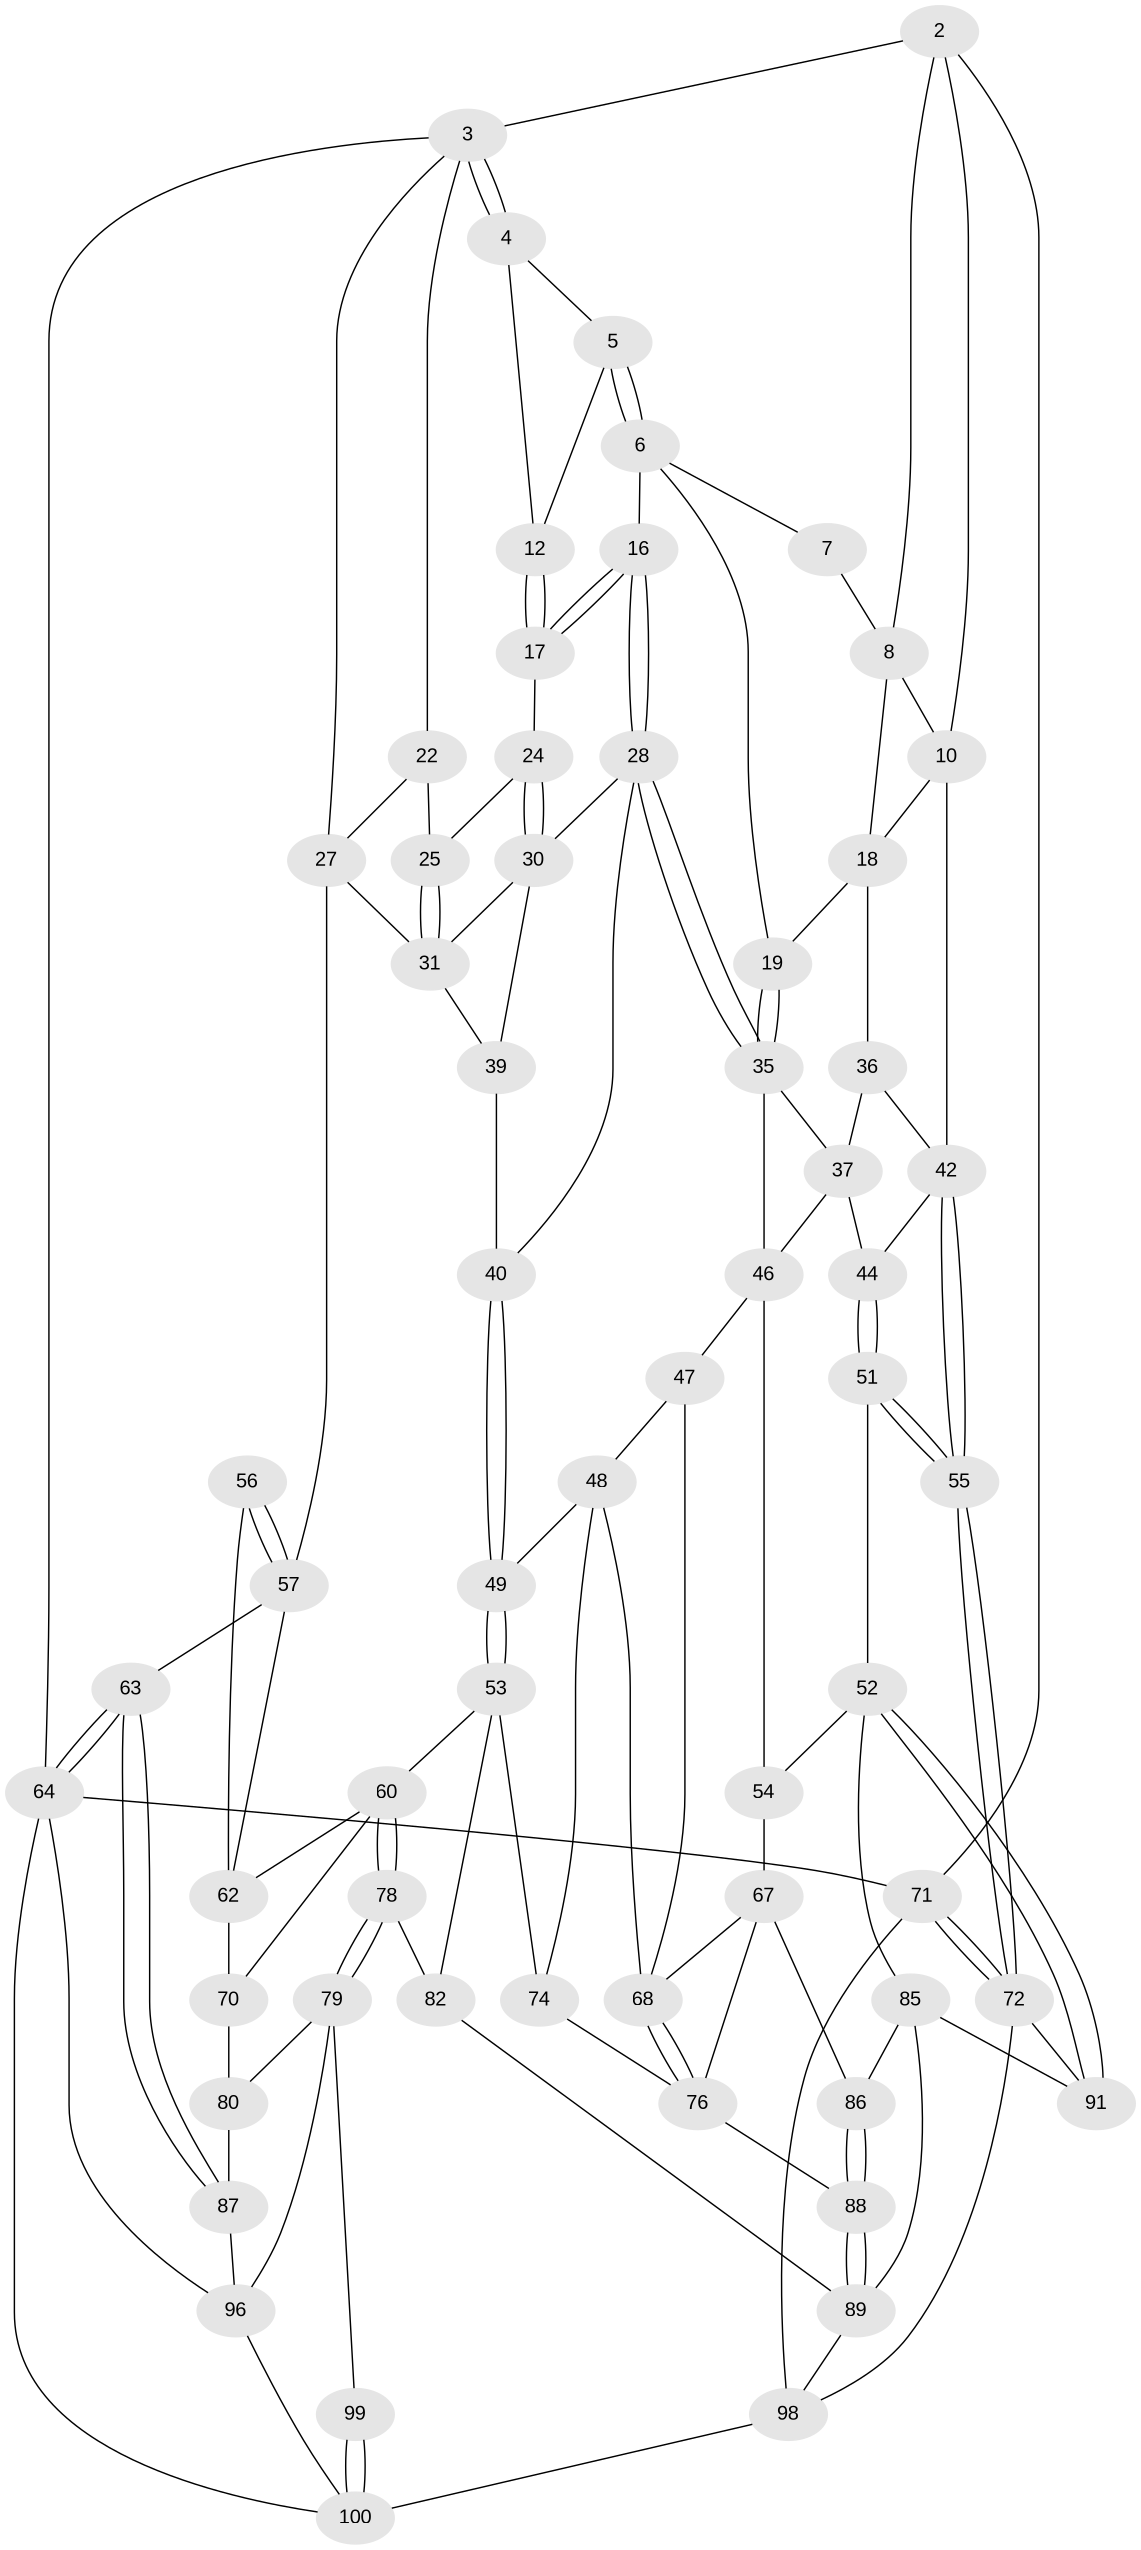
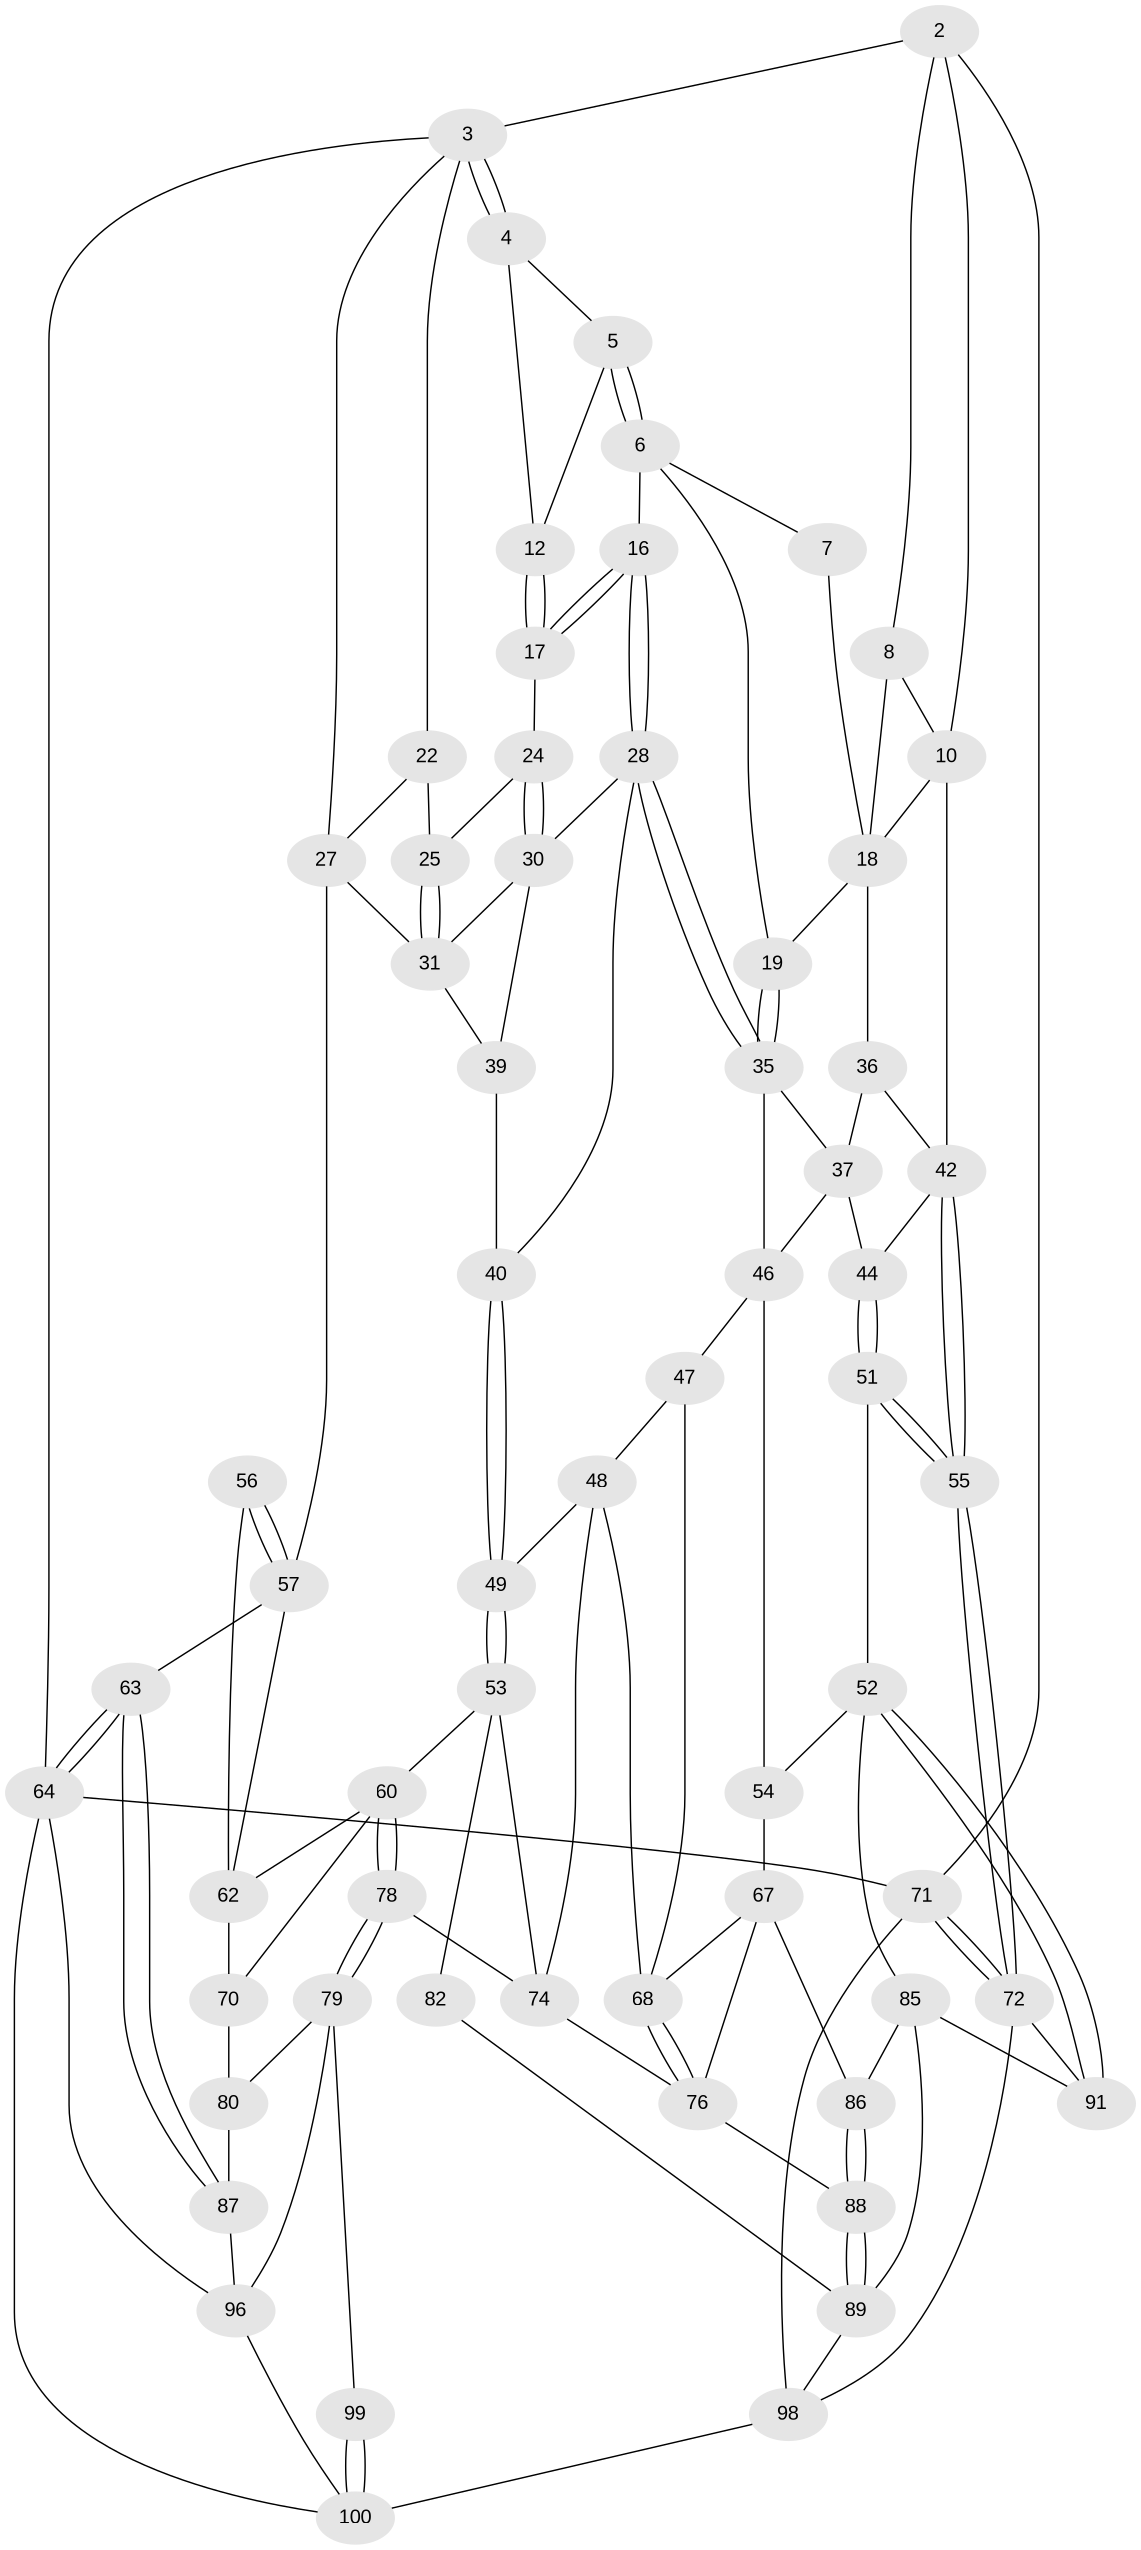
(858, 602) -> (841, 706)
(411, 1948) -> (463, 1948)
